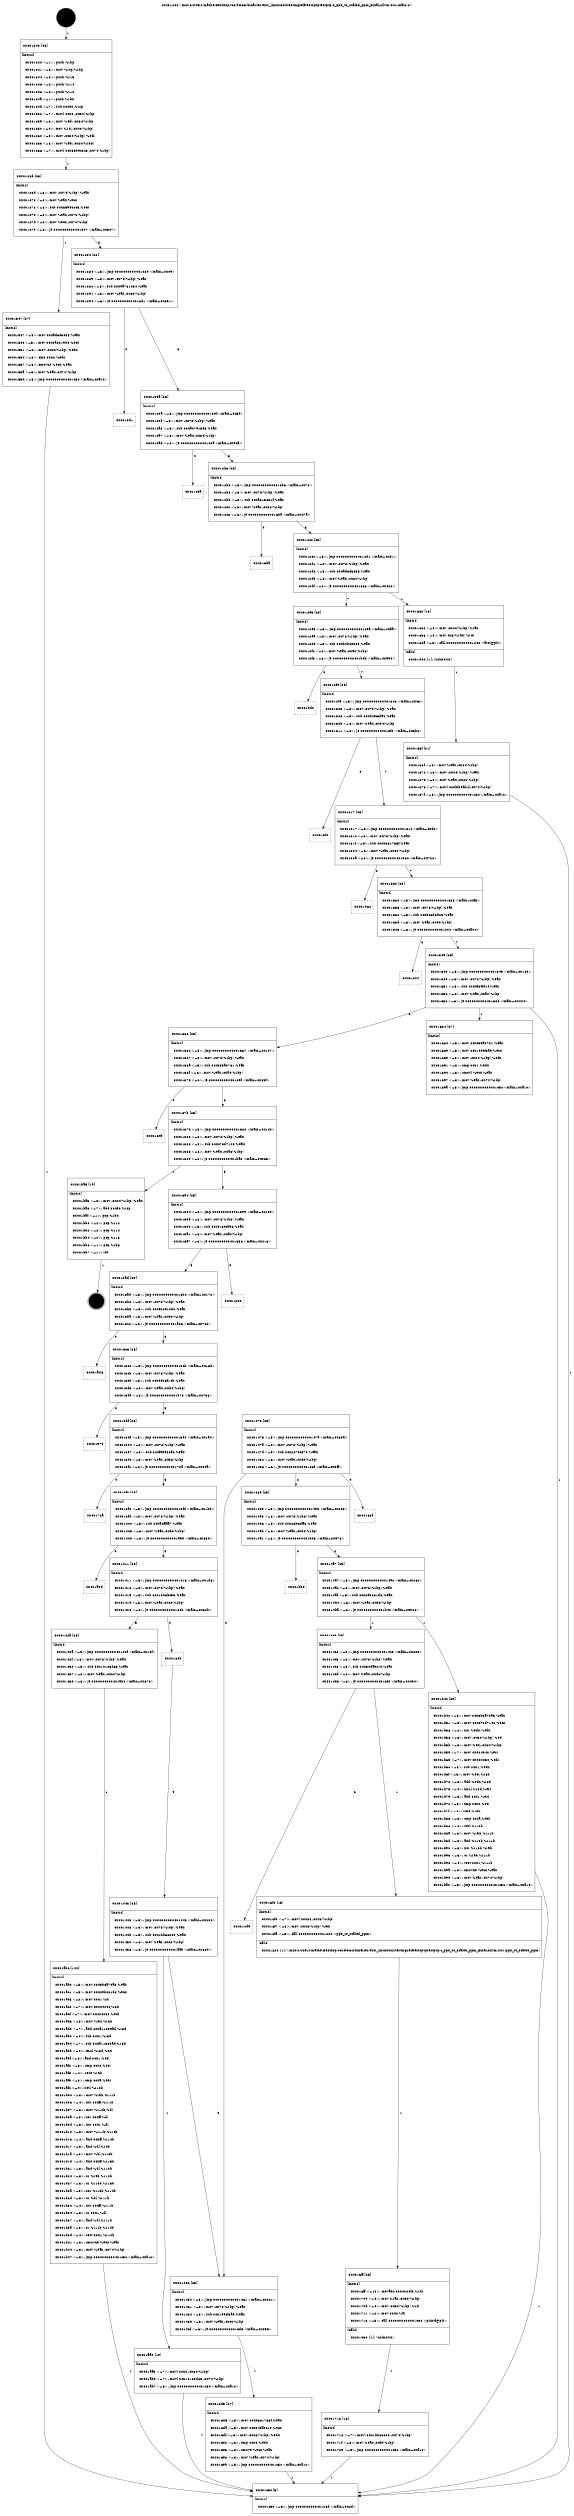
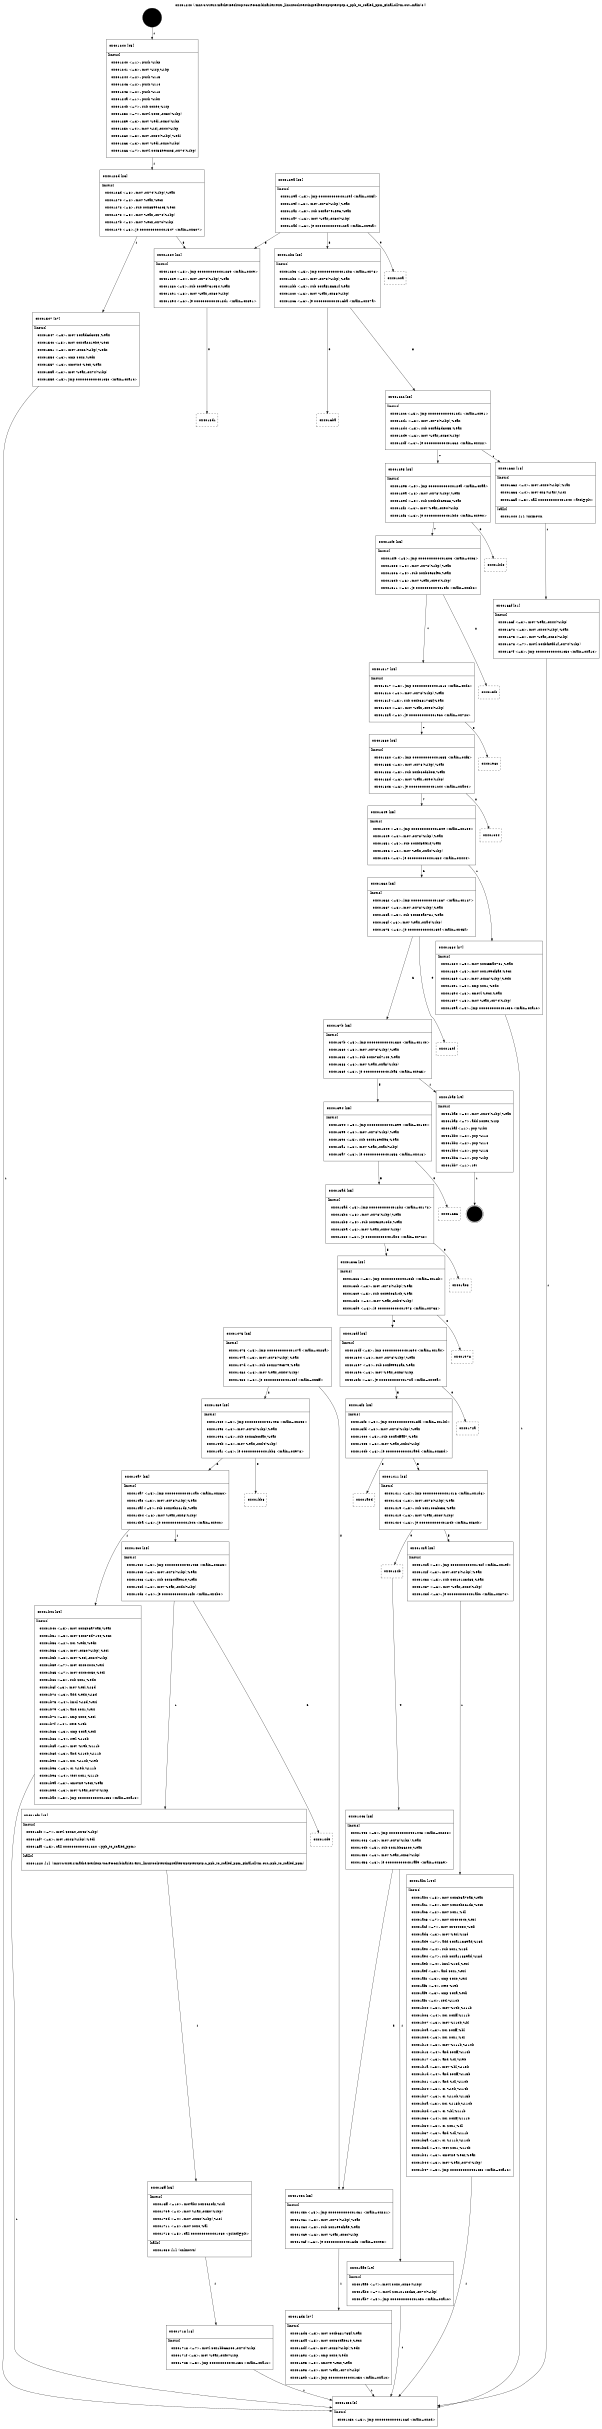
(158, 348) -> (268, 240)
(365, 1516) -> none
(557, 1824) -> (520, 1734)
